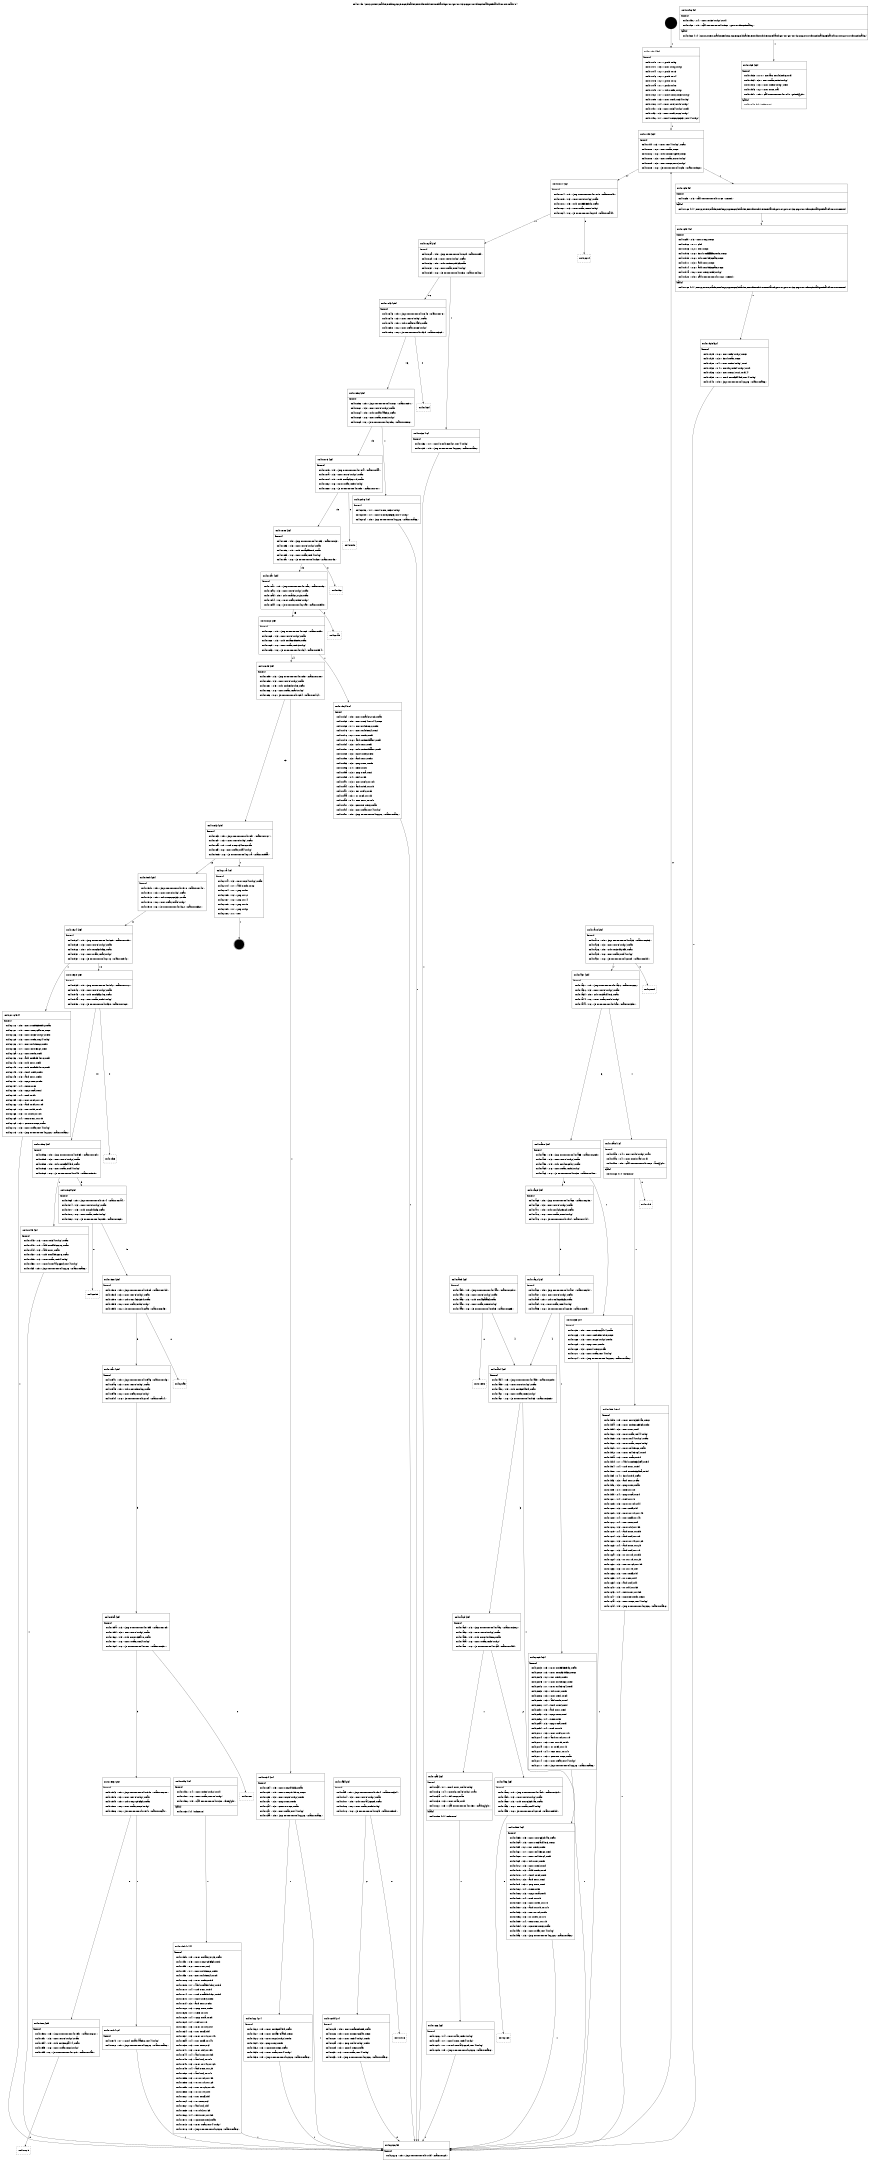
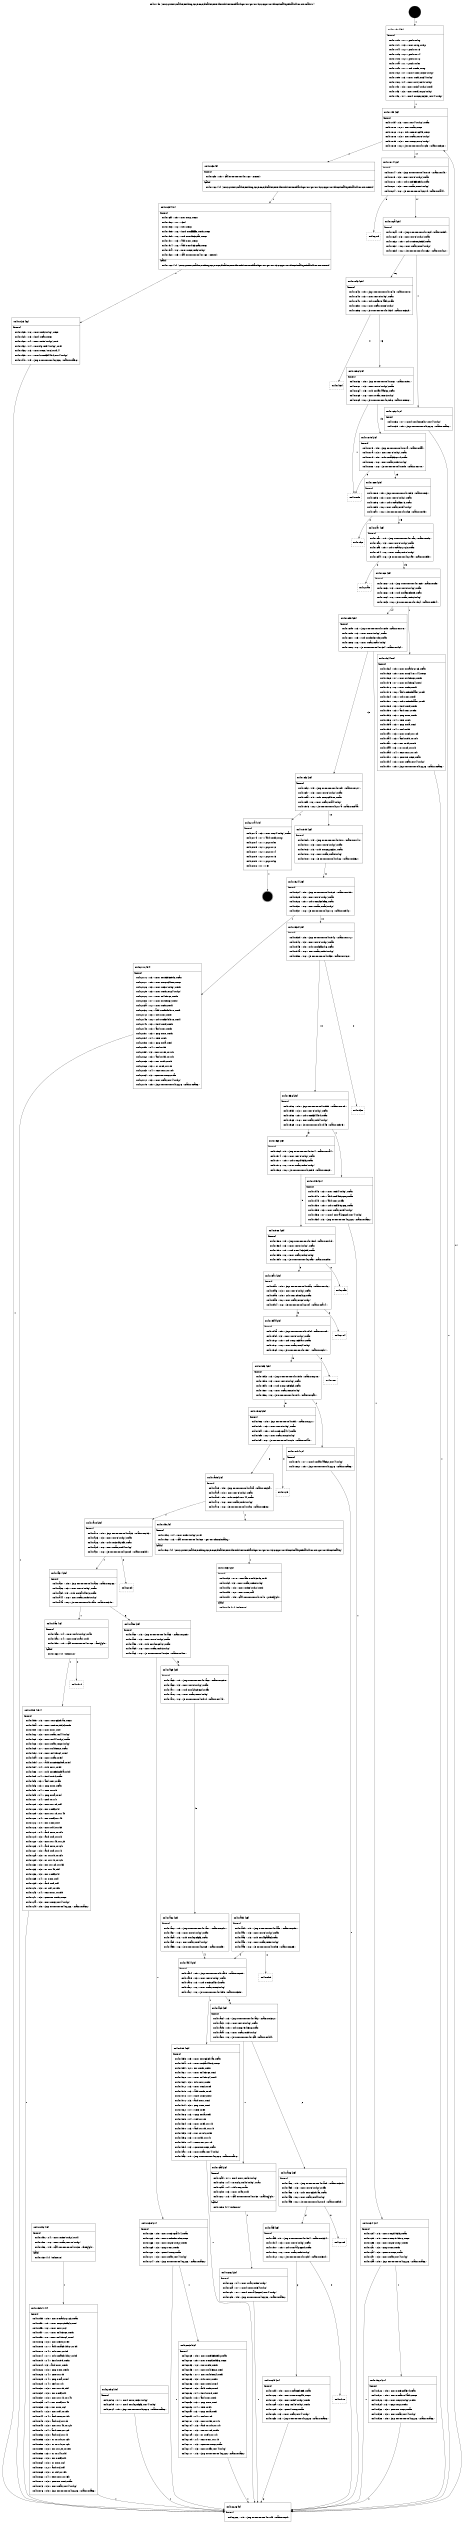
(384, 460) -> (354, 447)
(92, 1294) -> none
none -> (340, 1336)
(561, 1482) -> (189, 2303)
none -> (239, 1492)
none -> (305, 2214)
